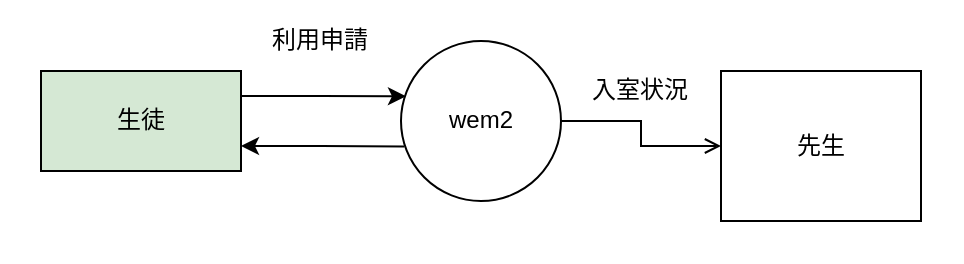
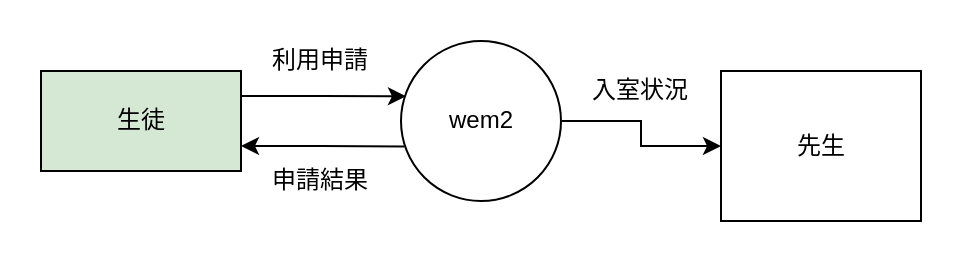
(321, 41) -> (321, 61)
(708, 146) -> (706, 146)
none -> (321, 181)
